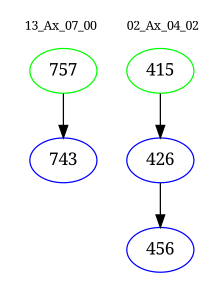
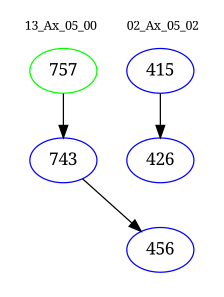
(61, 27) -> (61, 27)
(163, 27) -> (163, 27)
(160, 71) -> (160, 71)
(160, 199) -> (107, 201)
